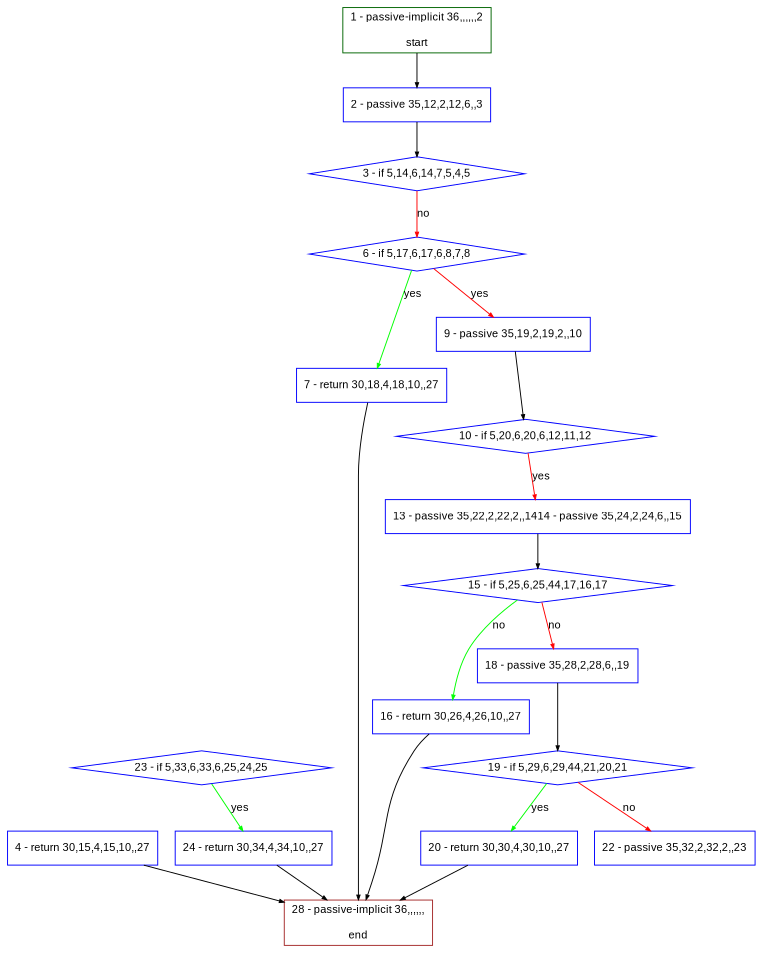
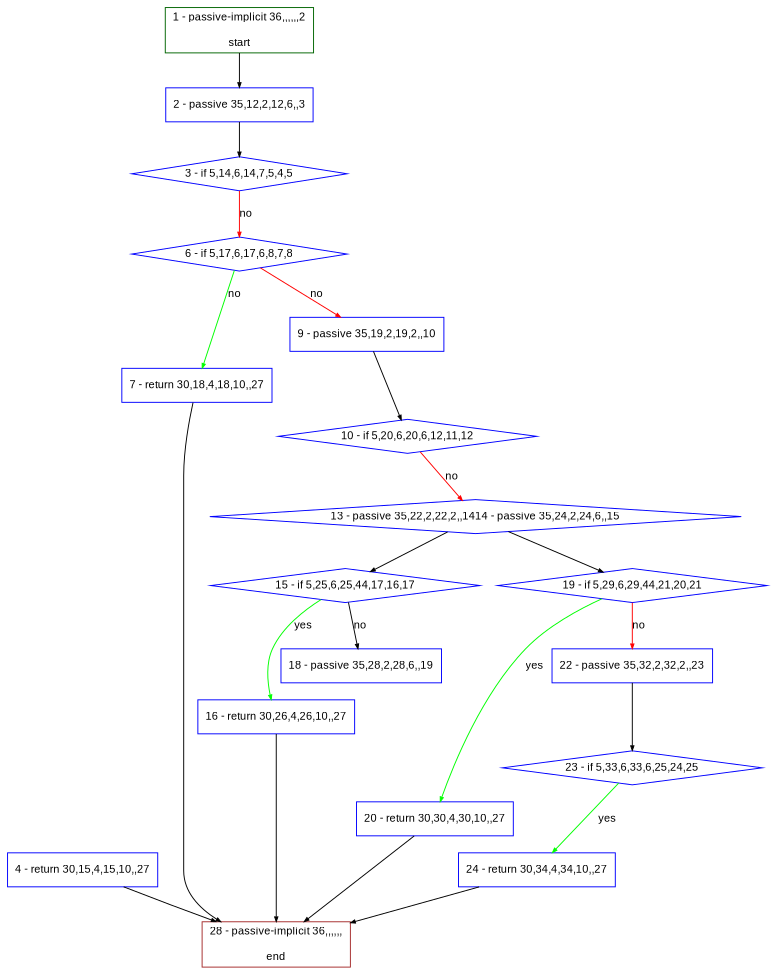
(413, 294) -> (235, 294)
(480, 294) -> (317, 294)
(541, 476) -> (452, 476)
(538, 517) -> (476, 517)
(547, 623) -> (353, 623)
(499, 626) -> (303, 626)
(558, 714) -> (554, 551)
none -> (632, 714)
